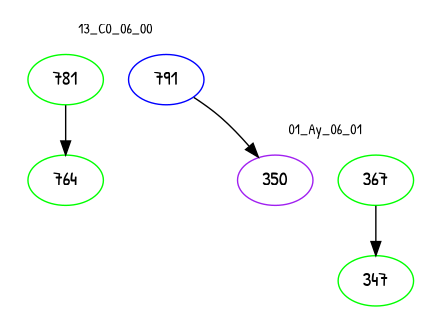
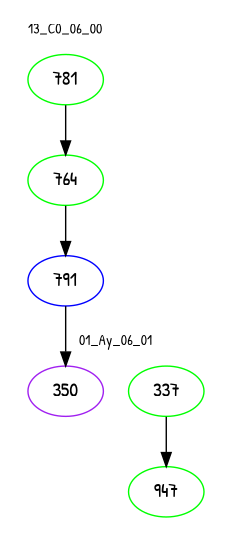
(376, 180) -> (166, 391)
none -> (66, 224)
(376, 281) -> (166, 492)
